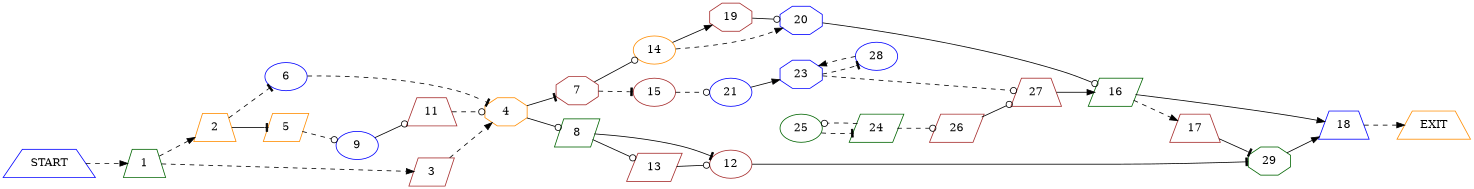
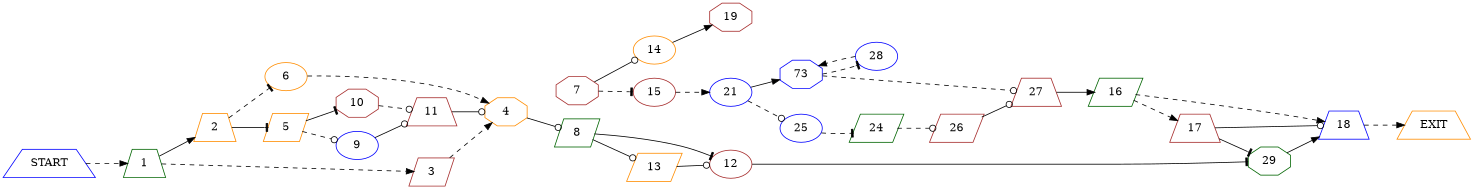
(801, 20) -> none
(801, 74) -> (801, 74)
(286, 77) -> (286, 77)
(396, 80) -> (396, 80)
(689, 92) -> (689, 92)
(540, 102) -> none
none -> (357, 103)
(1226, 106) -> (1226, 106)
(465, 112) -> (465, 112)
(843, 123) -> (763, 109)
none -> (1266, 127)
(801, 128) -> (801, 128)
(174, 149) -> (174, 149)
(654, 167) -> (654, 167)
